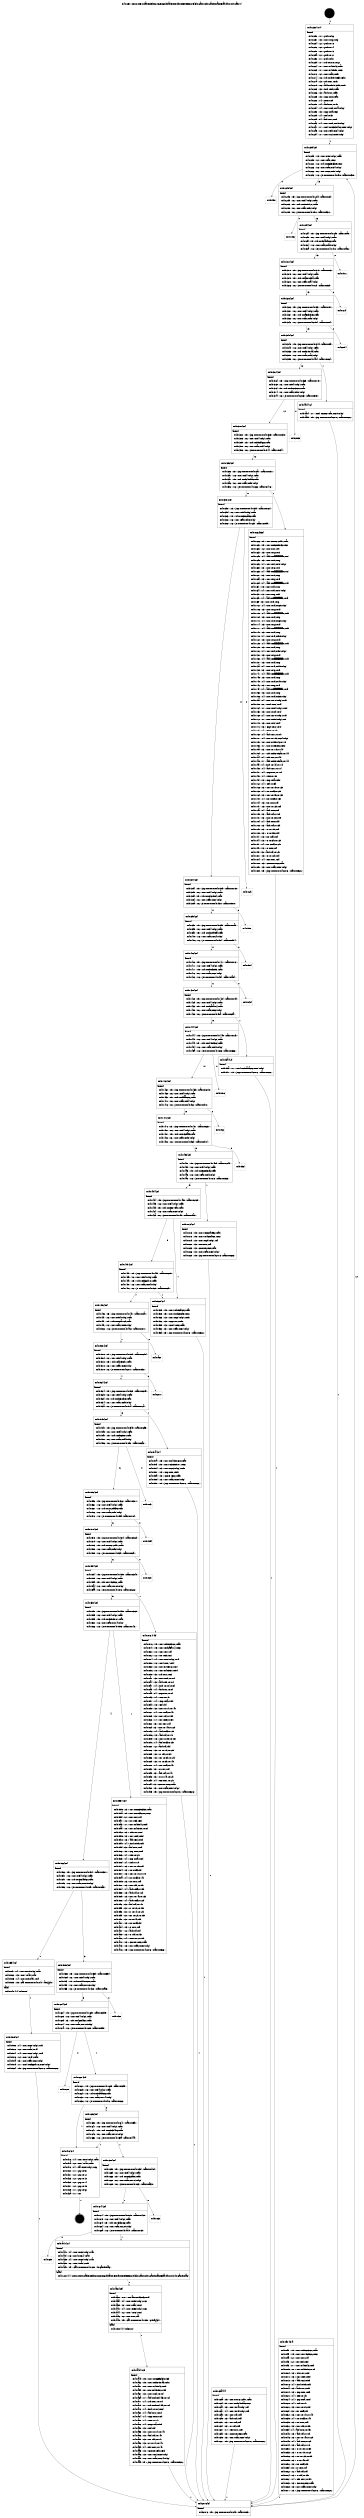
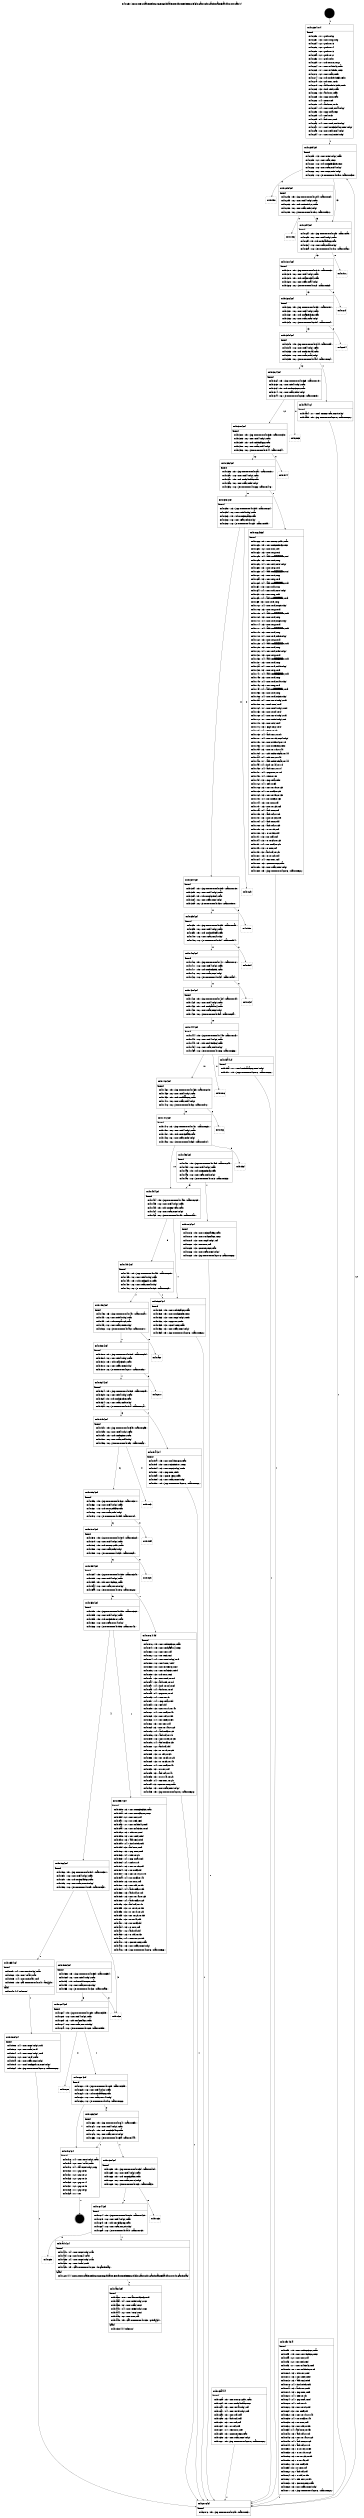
(317, 181) -> (336, 200)
none -> (283, 475)
(245, 1035) -> none
(194, 1148) -> (171, 1166)
(83, 1926) -> (109, 1950)
(157, 2416) -> none
